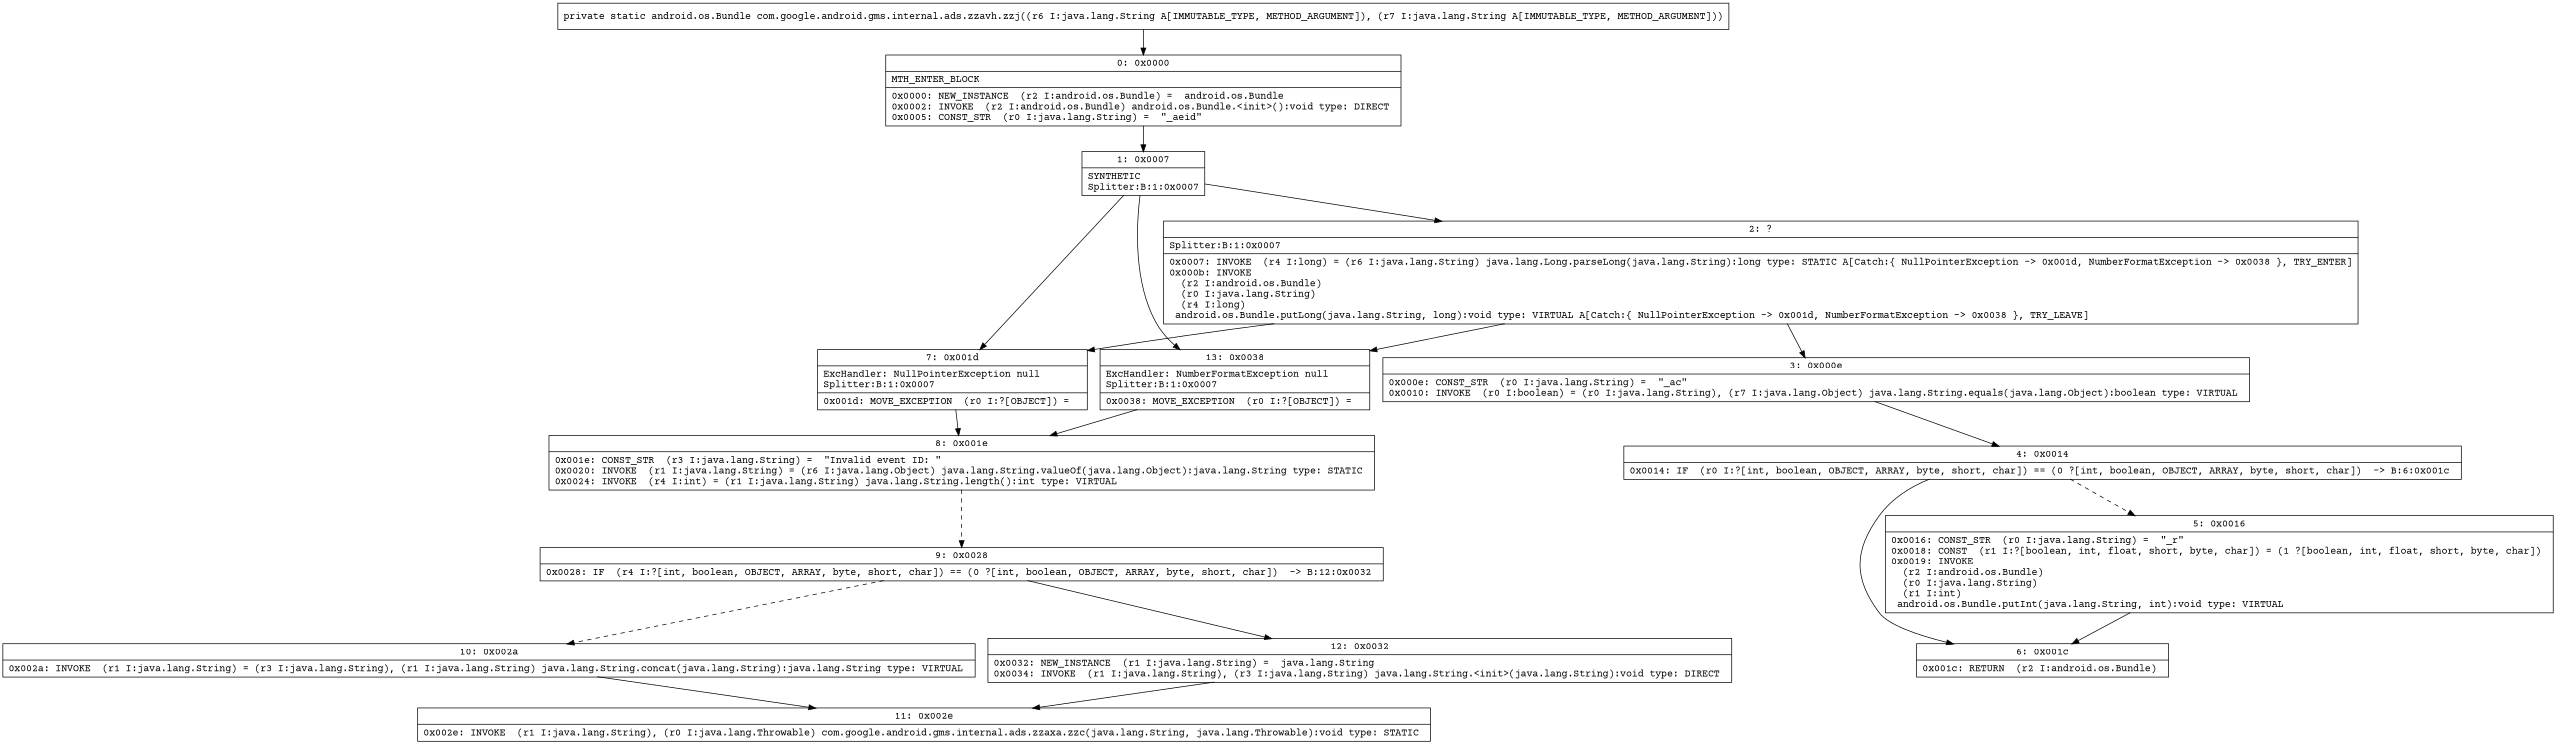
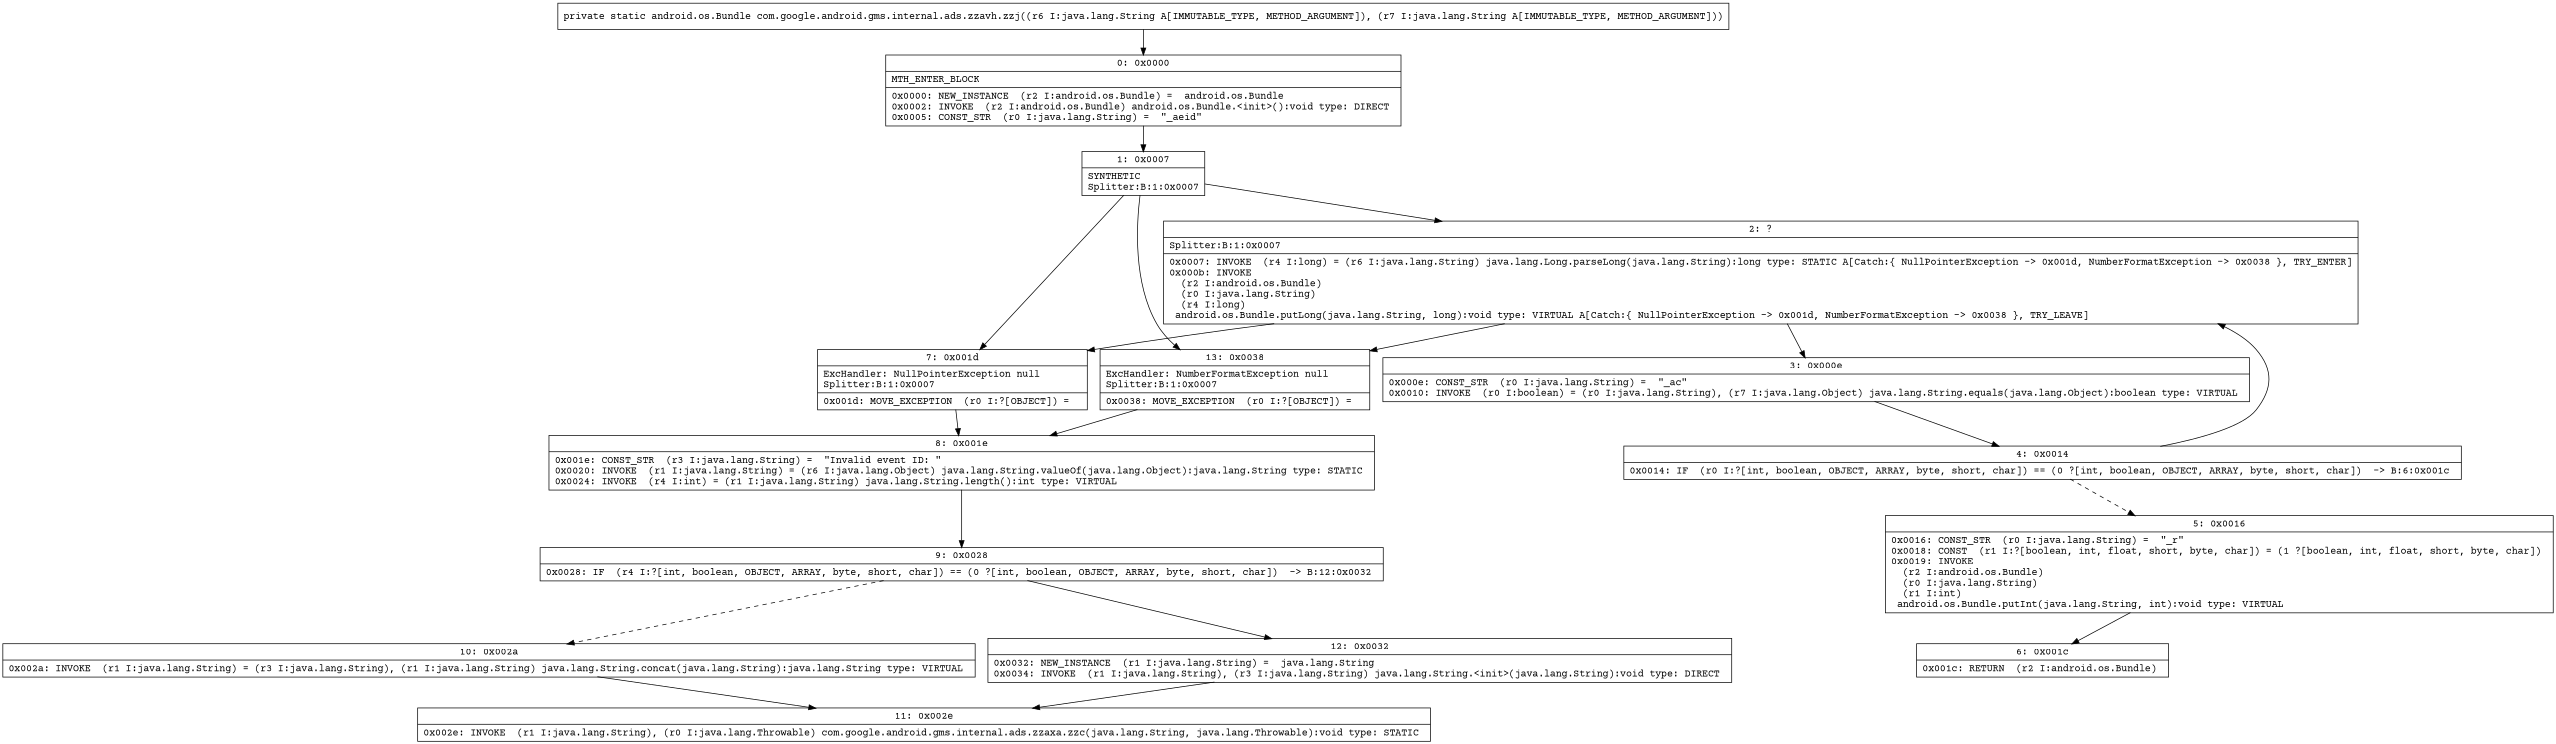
(962, 515) -> (962, 515)
(1861, 570) -> (2257, 409)
